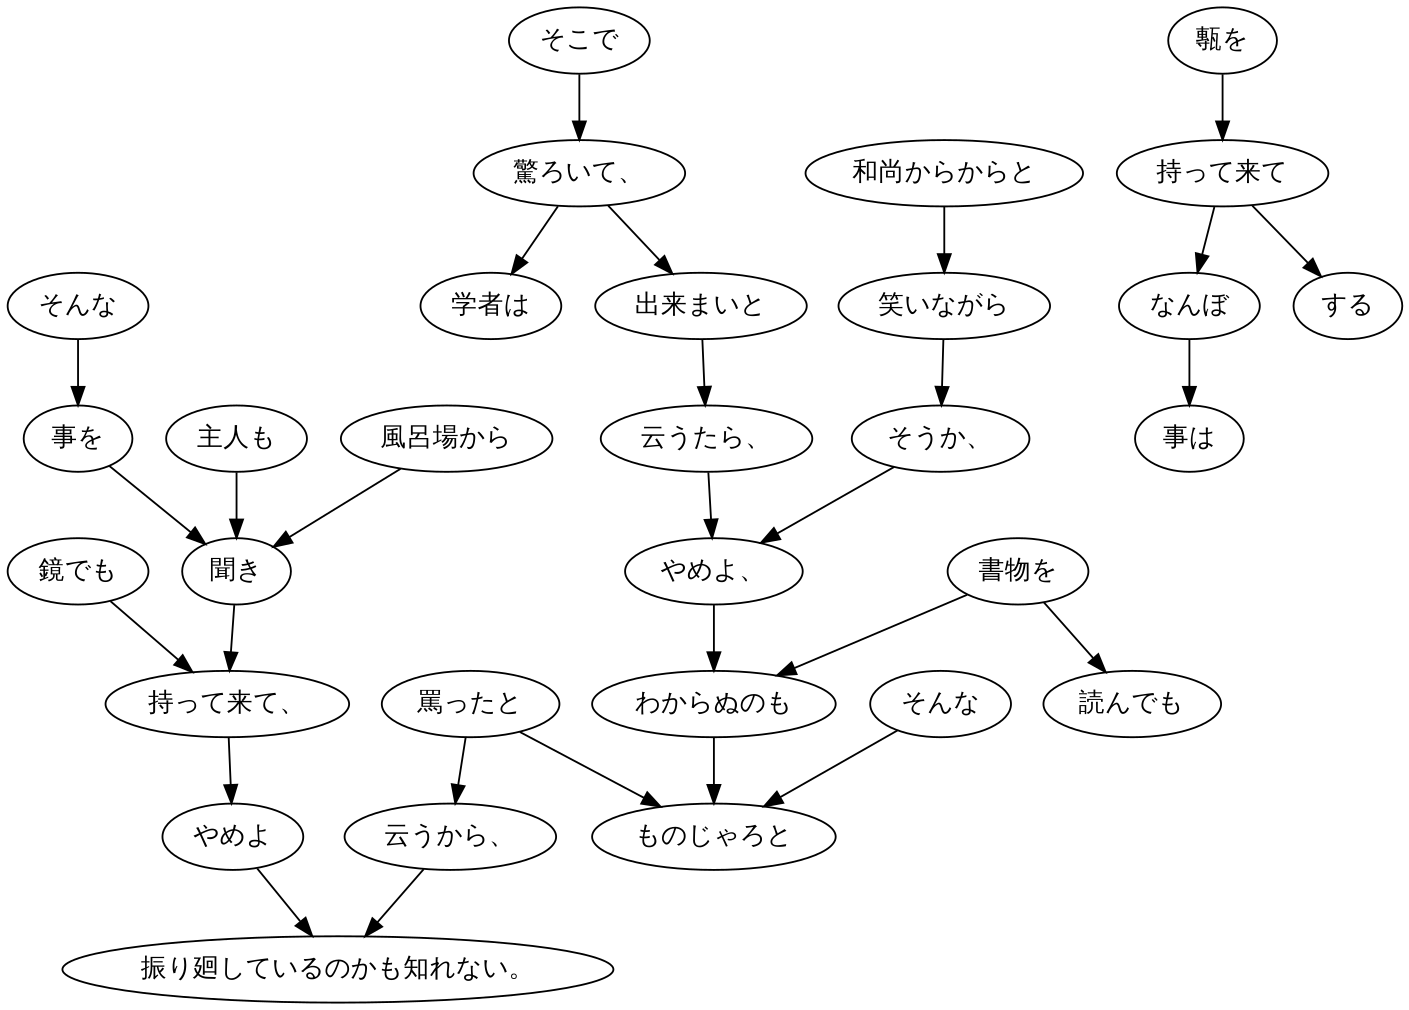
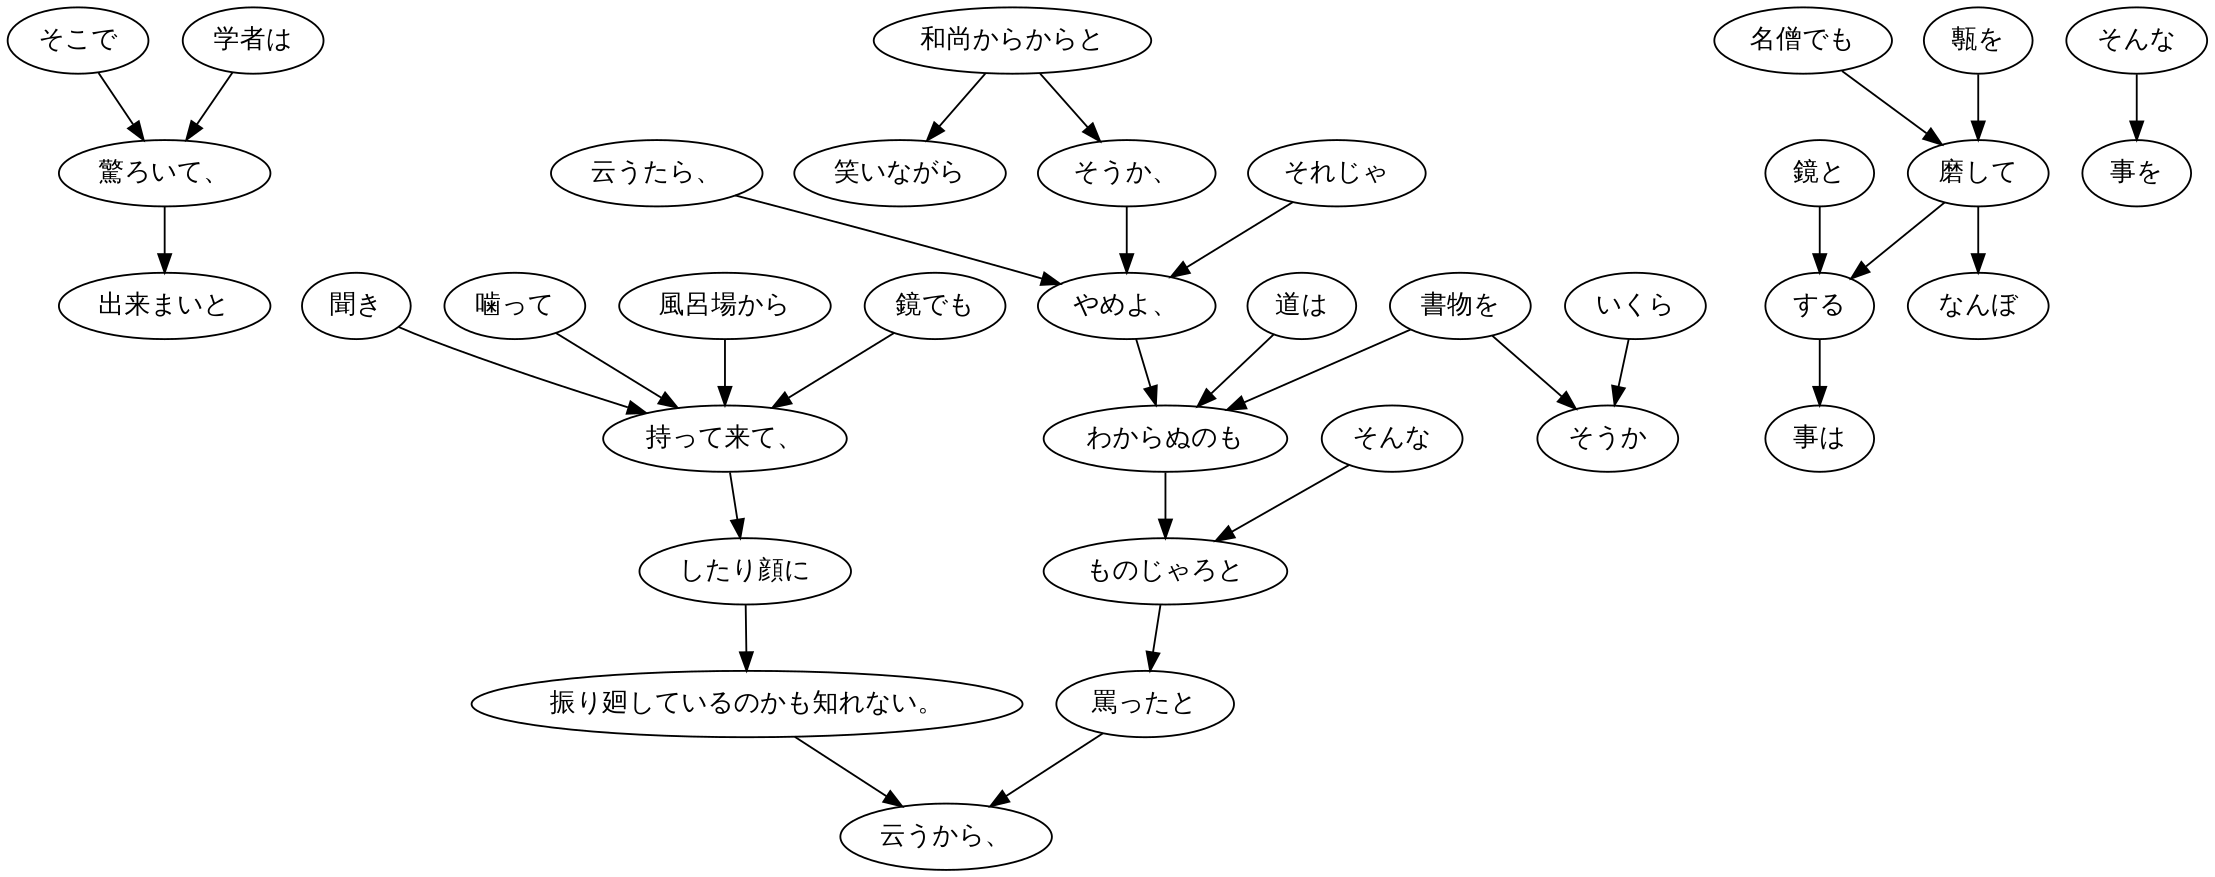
none -> (1803, 41)
(1223, 173) -> (1978, 173)
none -> (1337, 173)
none -> (1820, 173)
(540, 233) -> (215, 98)
none -> (515, 306)
none -> (1302, 306)
none -> (1635, 306)
(703, 363) -> none
(943, 363) -> (1064, 100)
(1189, 363) -> (1820, 363)
(237, 439) -> none
(150, 499) -> none
(345, 503) -> (725, 363)
(1132, 704) -> (1608, 439)
(582, 765) -> (1157, 629)
(233, 837) -> (745, 571)
(401, 896) -> (841, 767)
